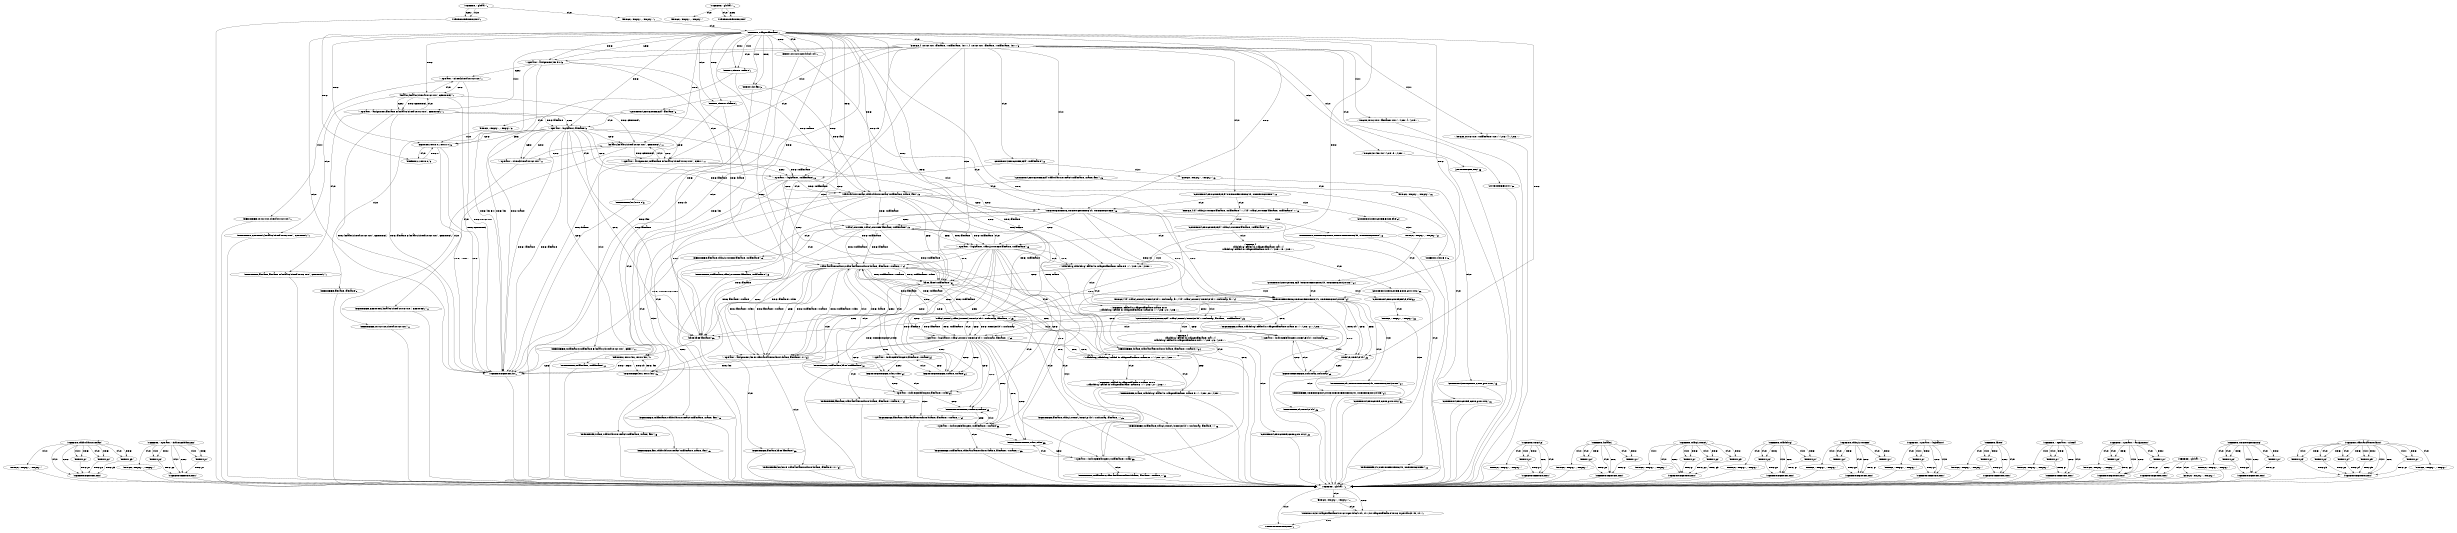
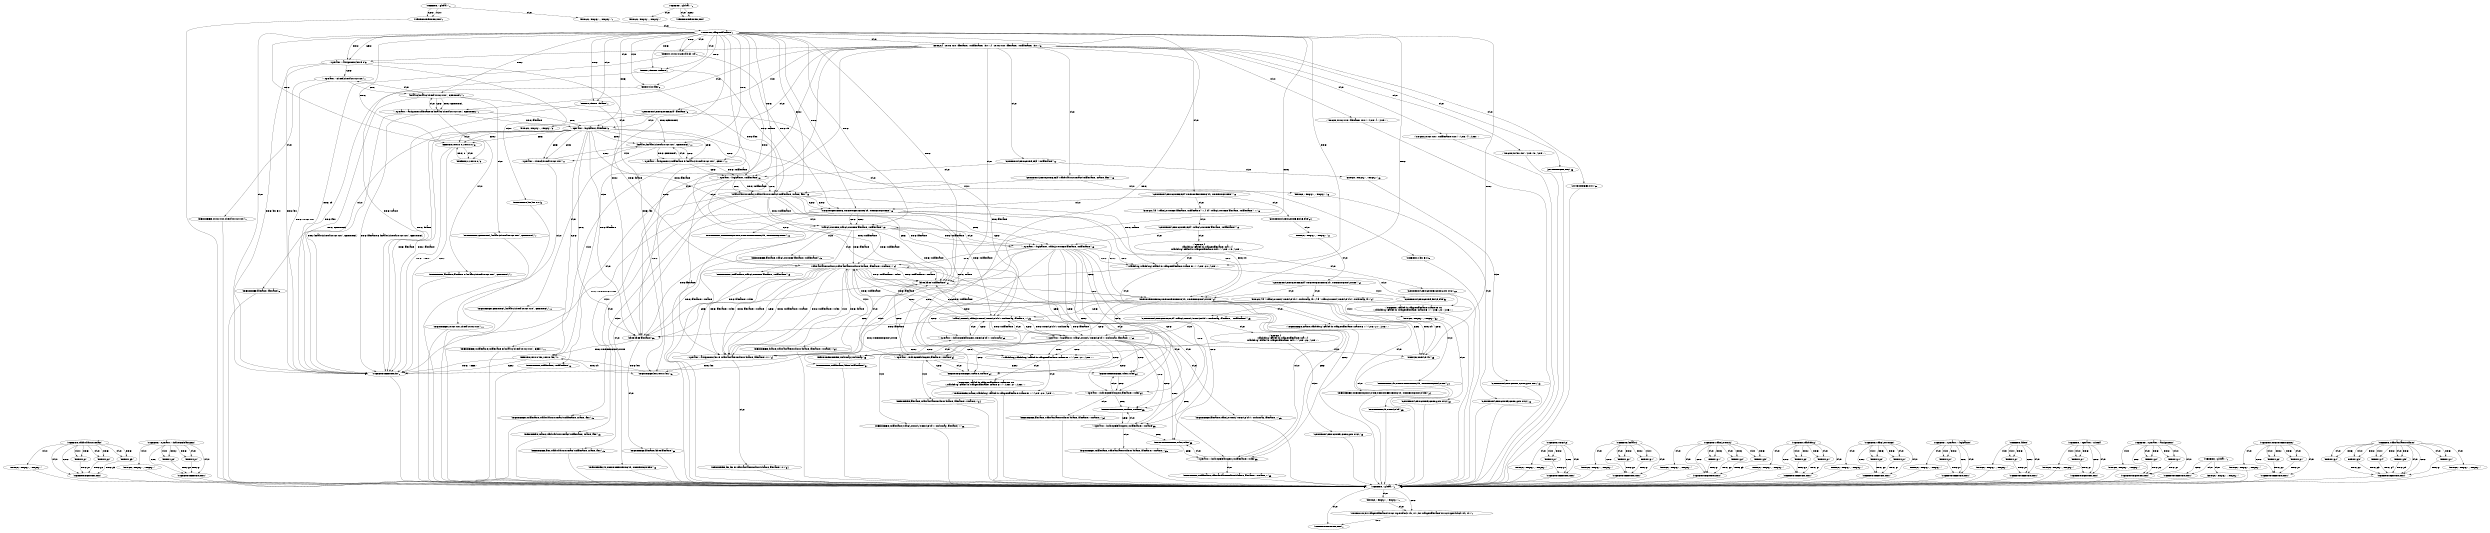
(683, 349) -> (610, 349)
(1334, 365) -> none
